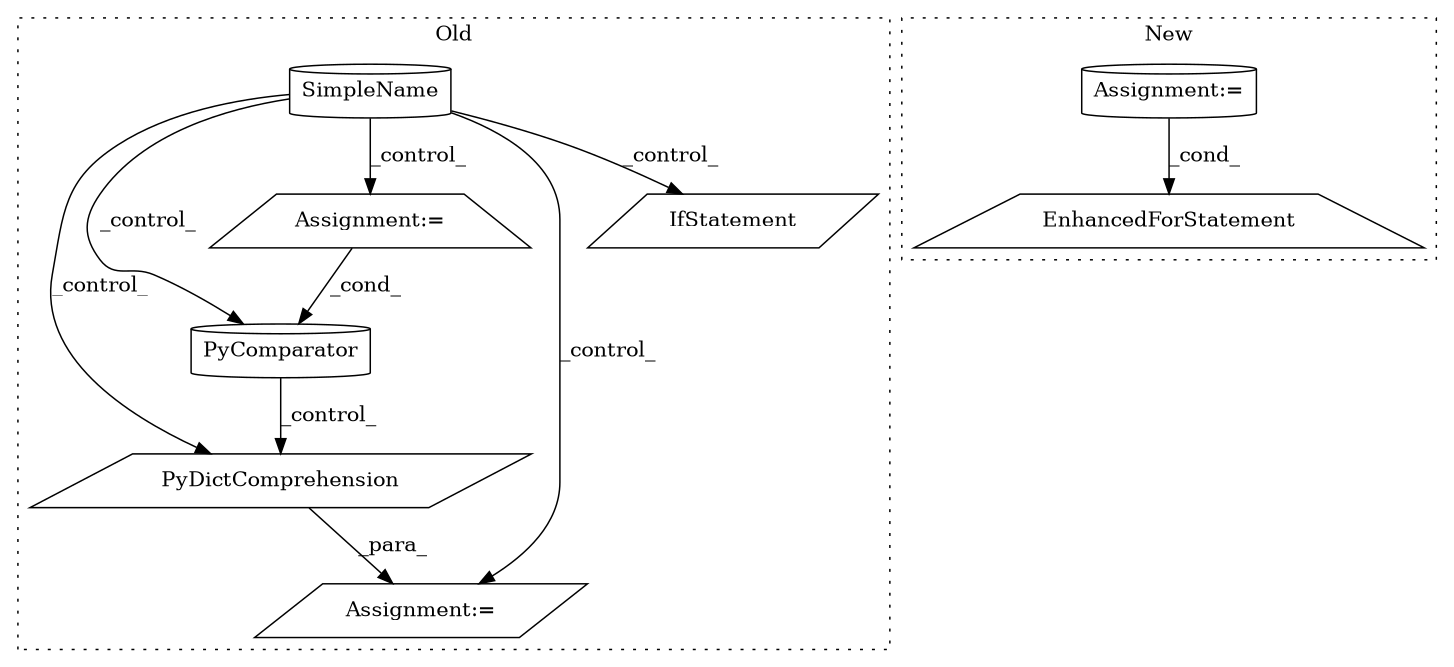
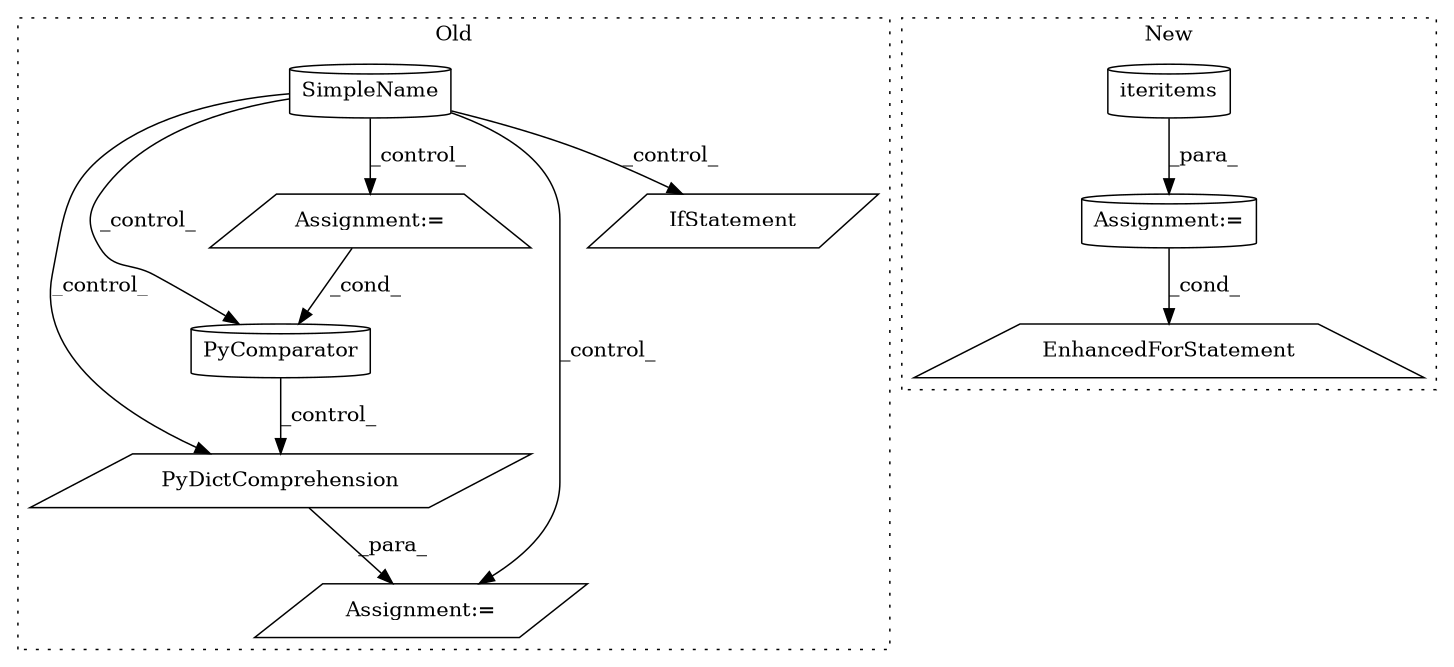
none -> (1169, 91)
